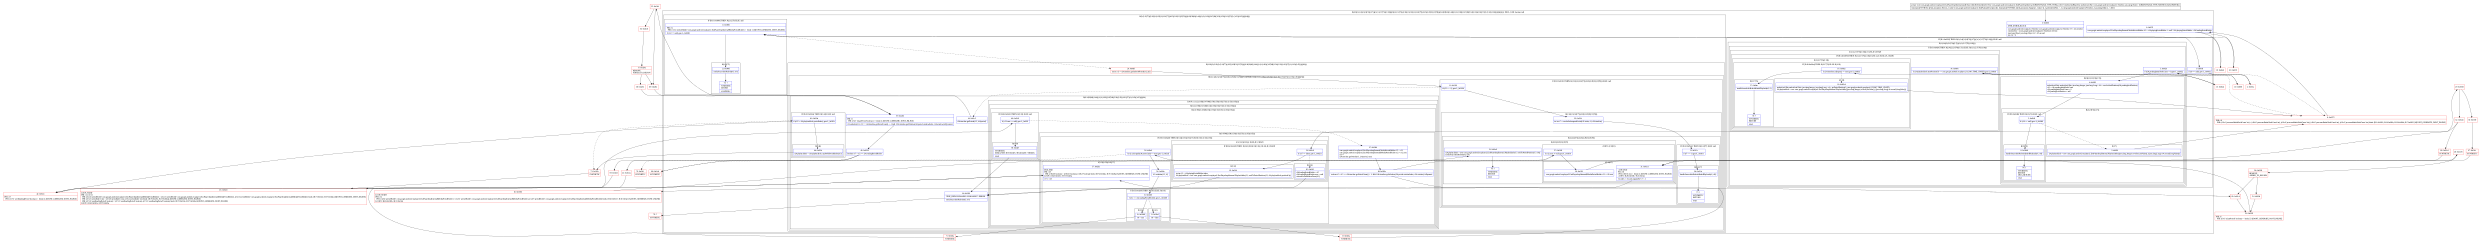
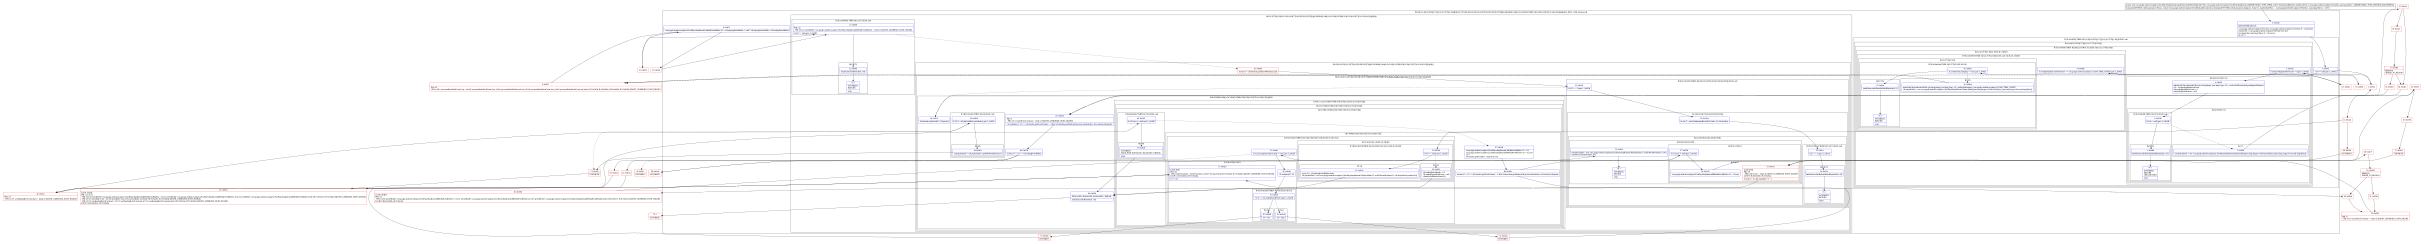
(725, 91) -> (850, 91)
(2218, 137) -> (2304, 111)
(1048, 170) -> (1175, 170)
(1645, 173) -> (1771, 173)
